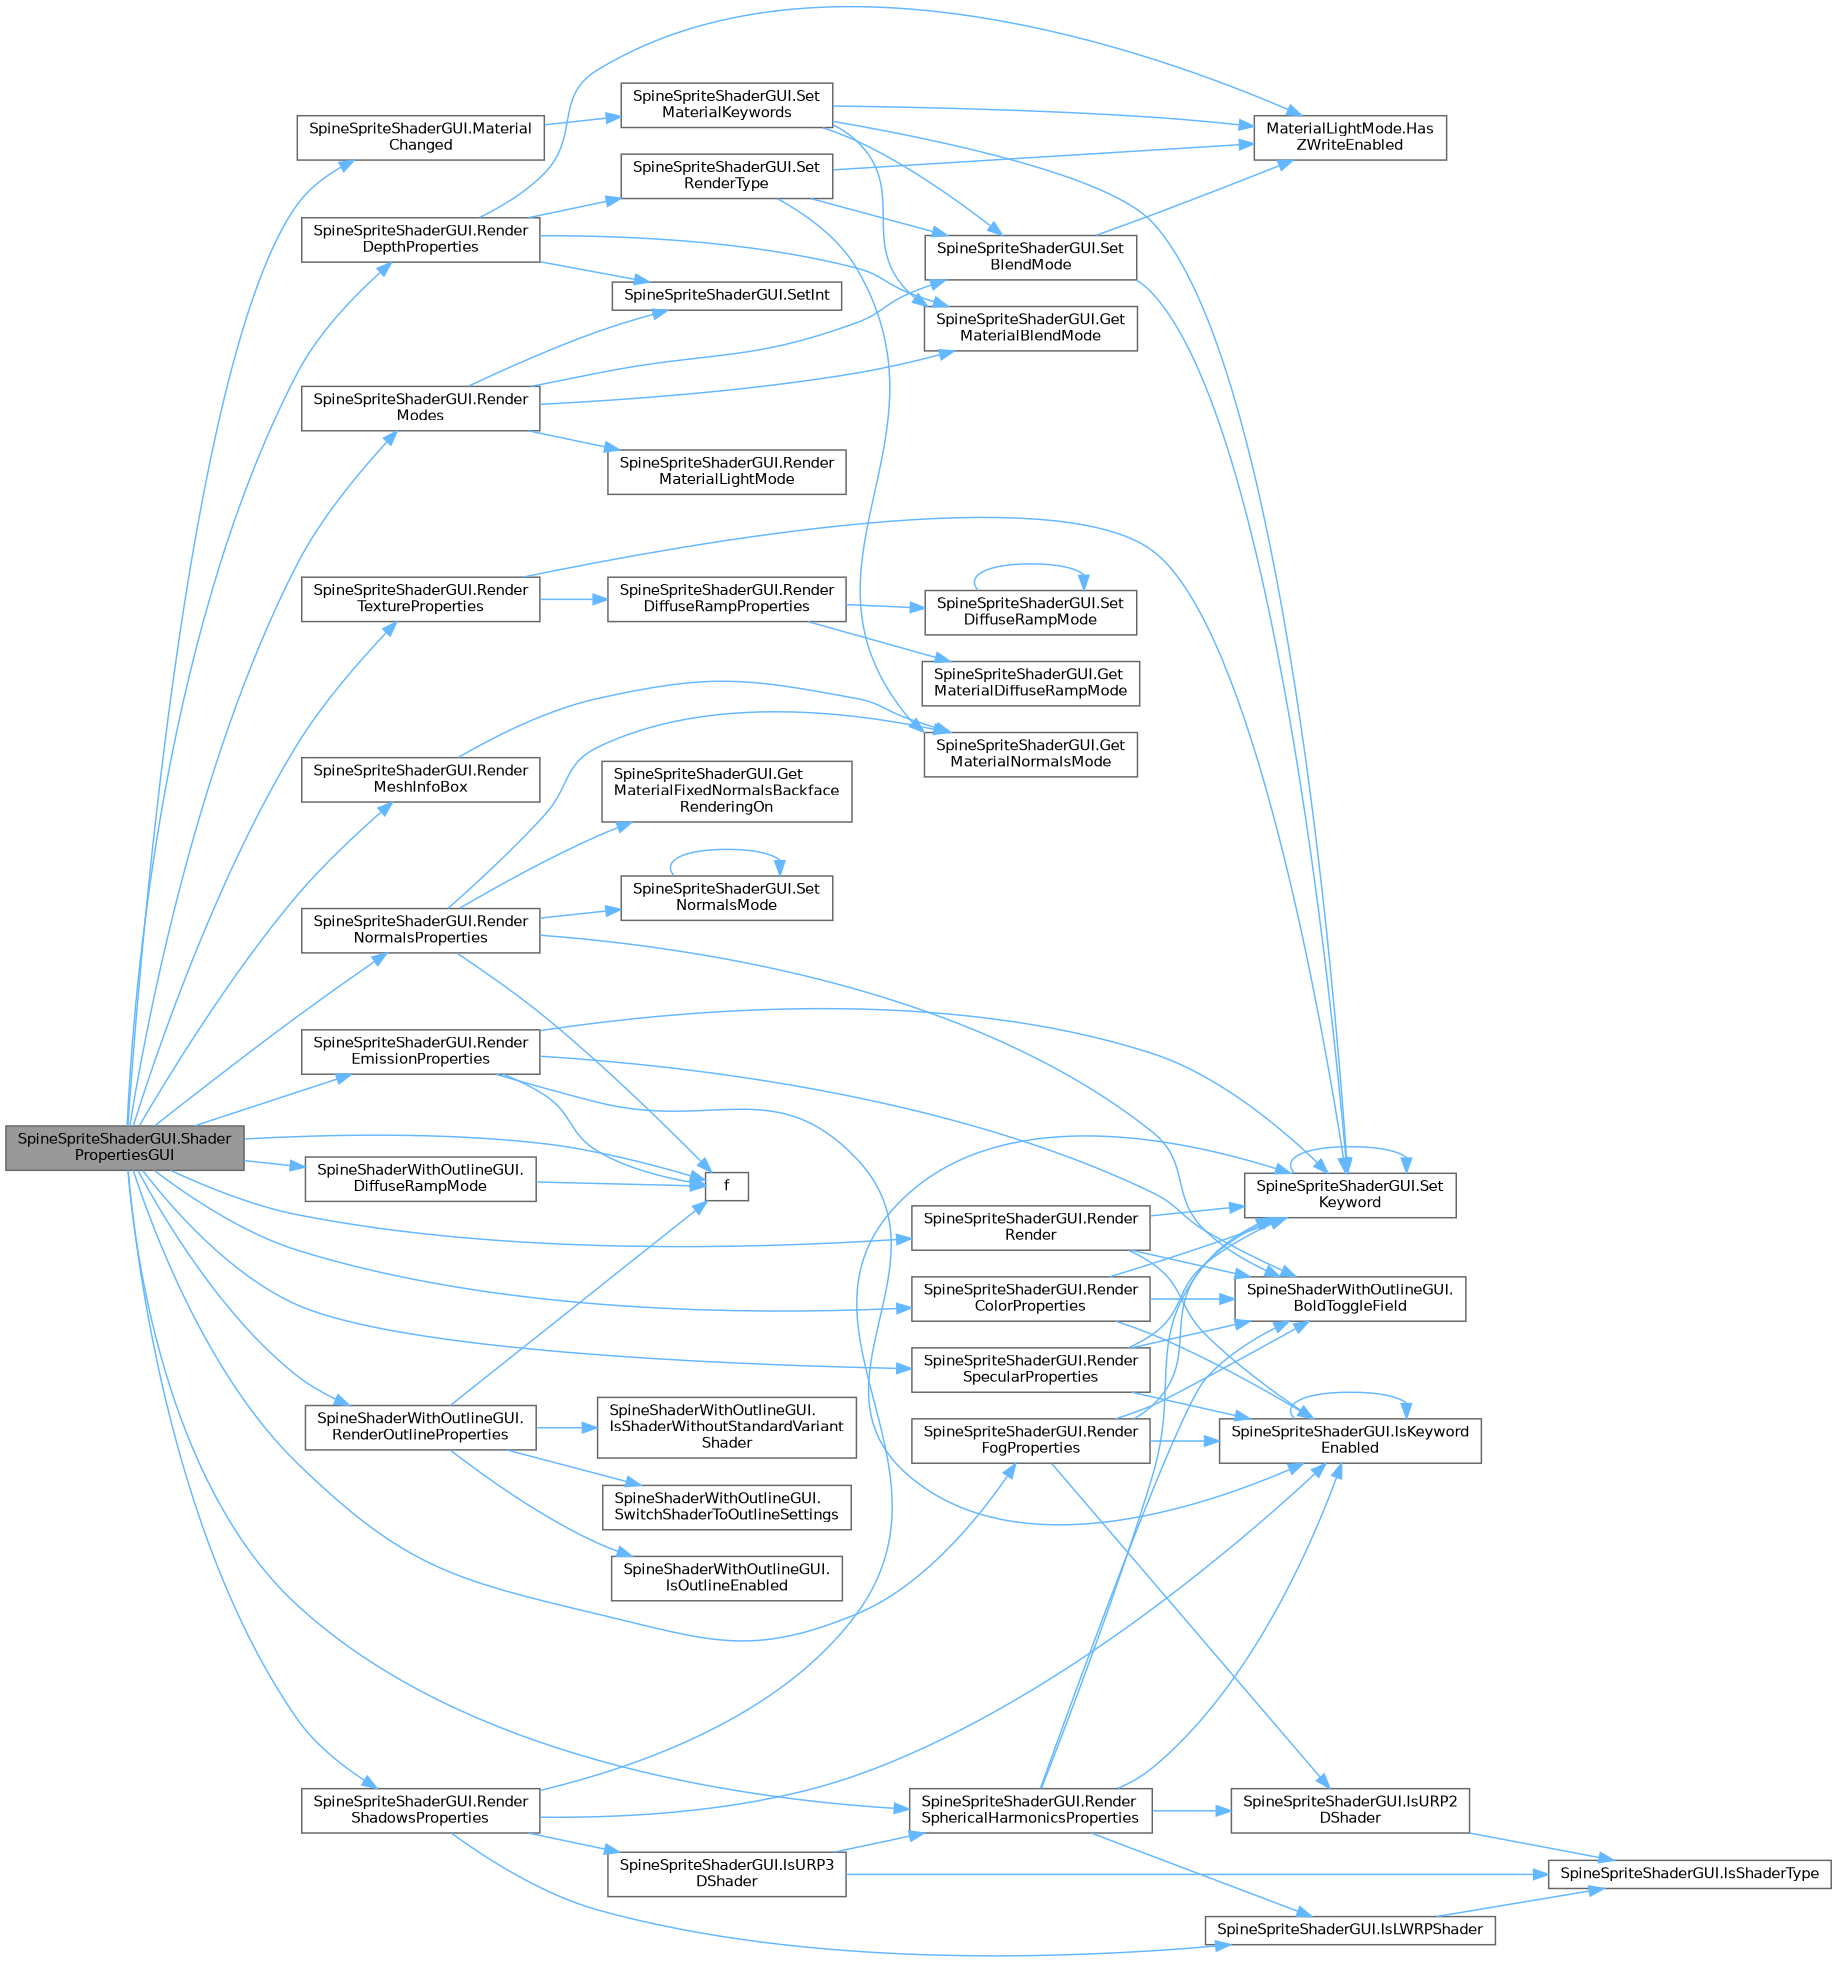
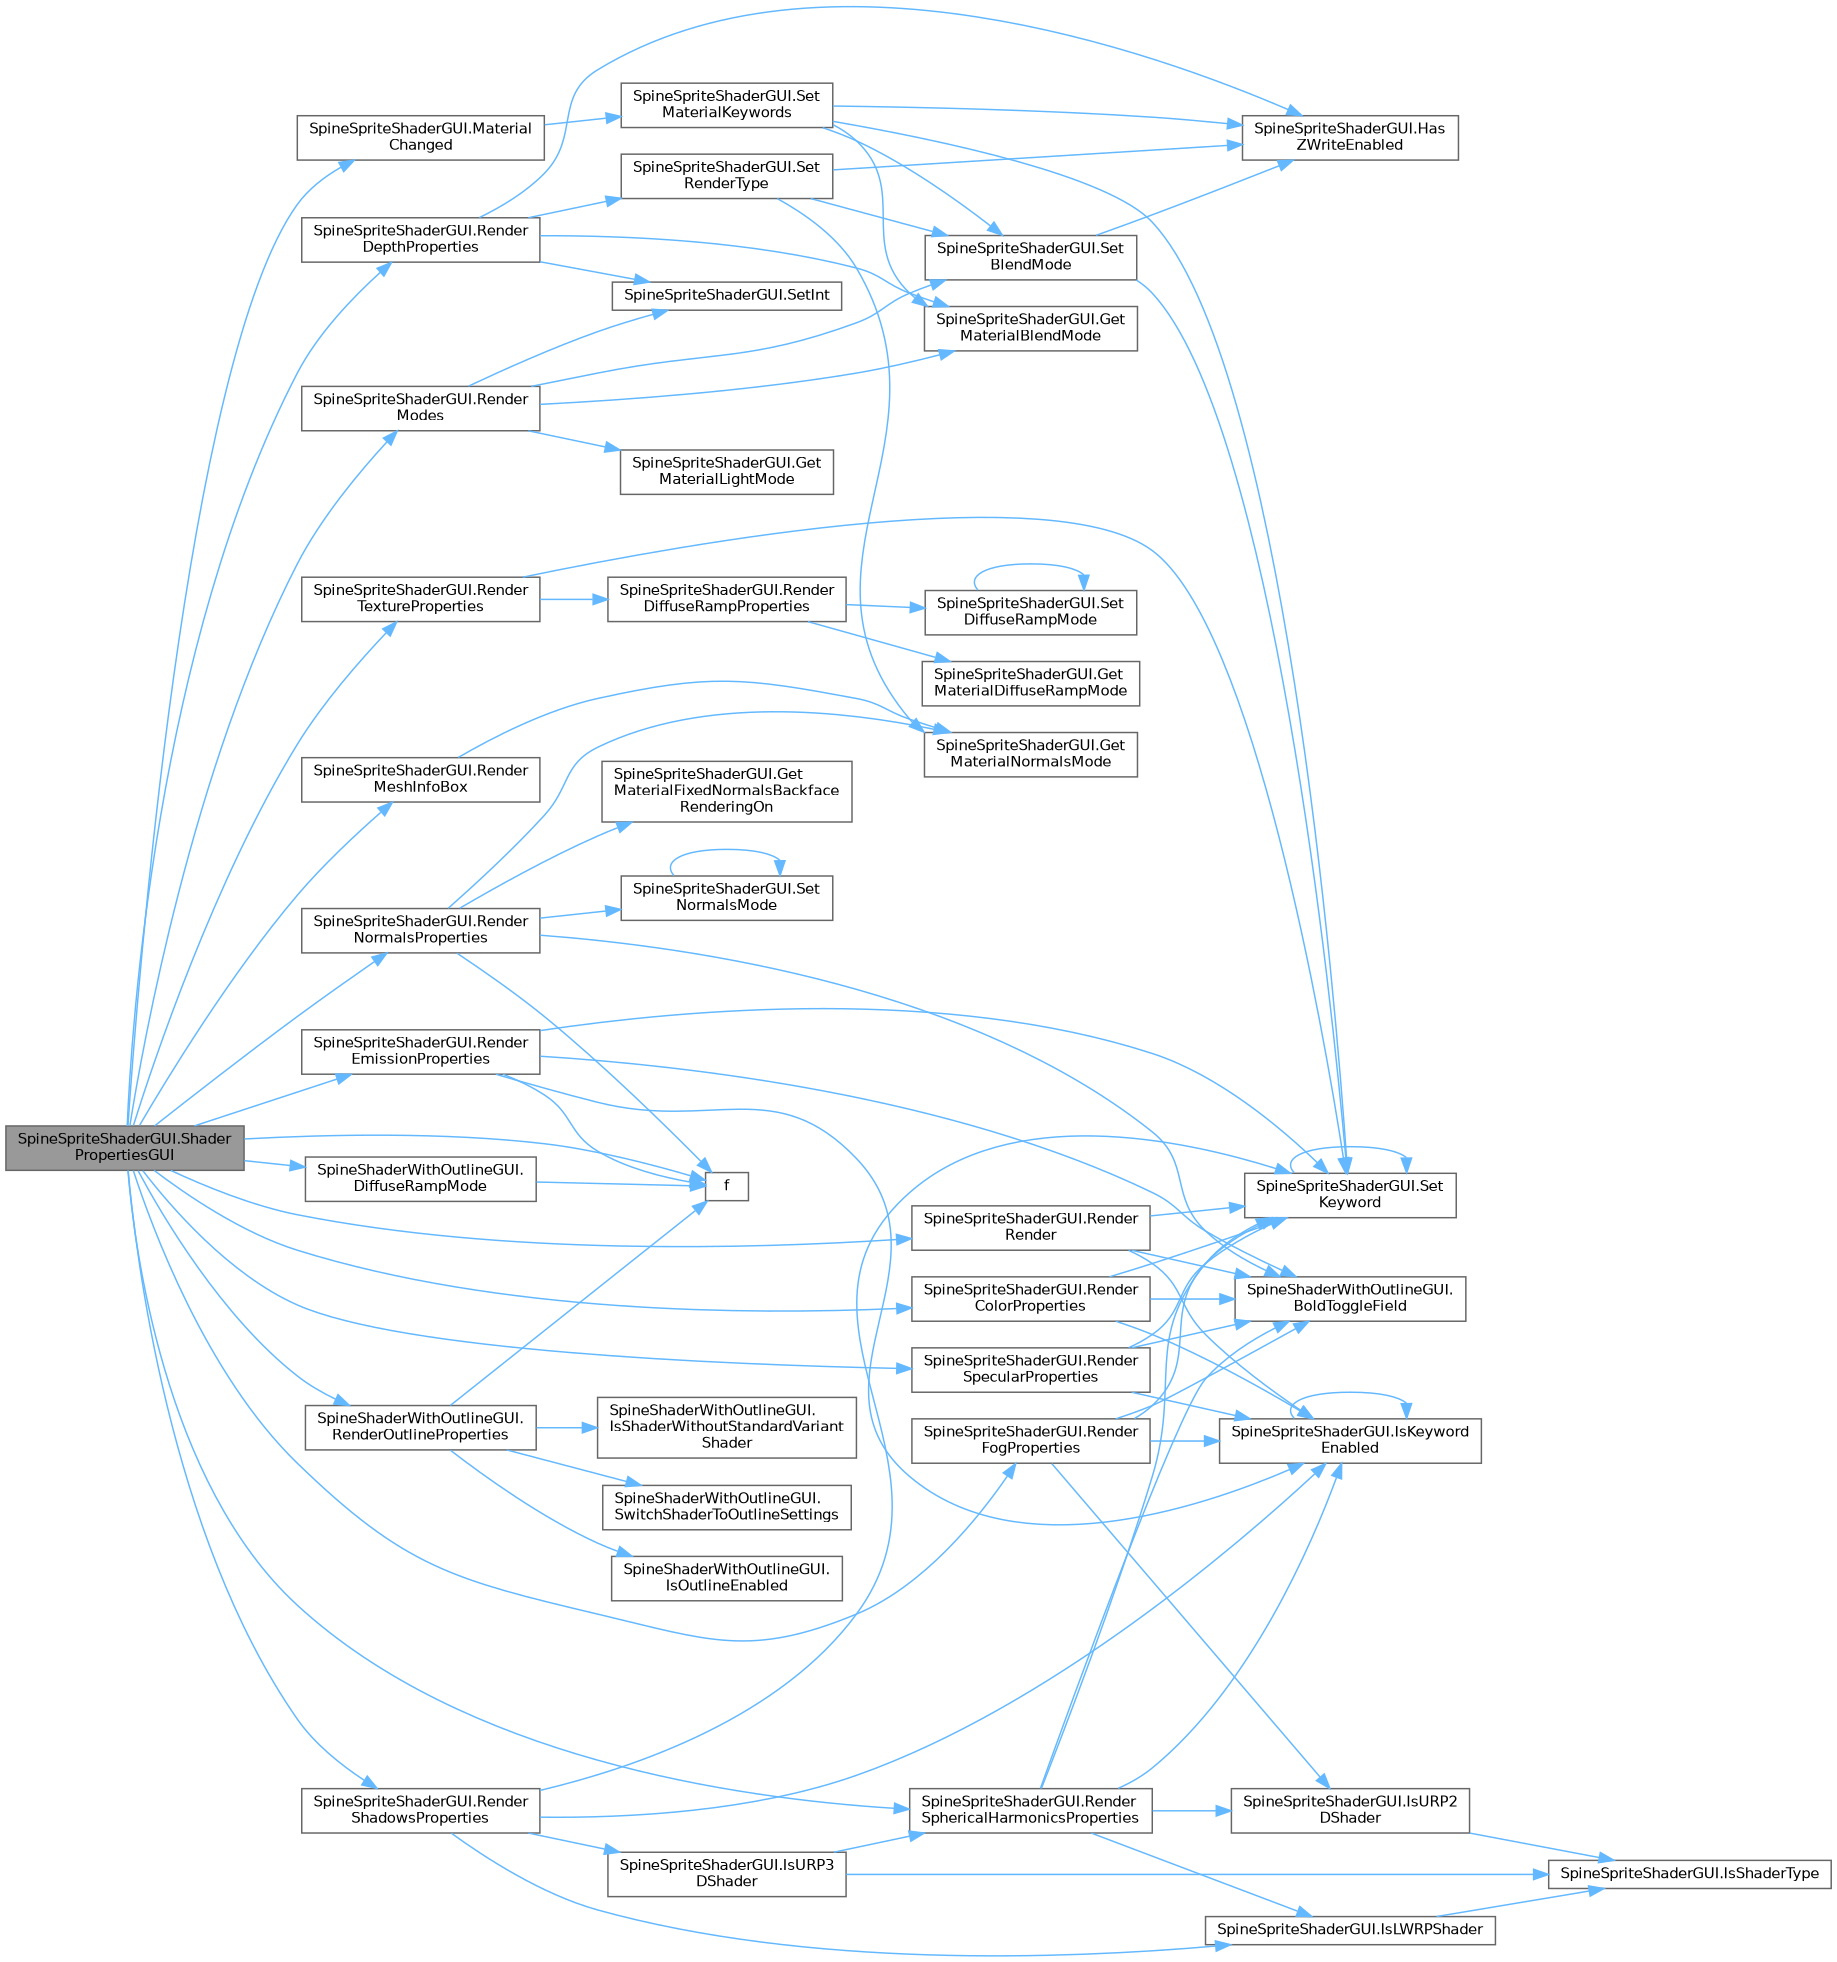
(1350, 138) -> (1350, 138)
(727, 472) -> (727, 472)
